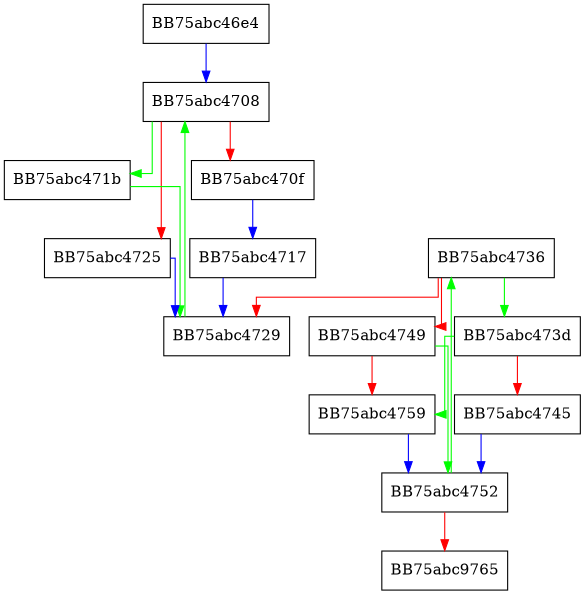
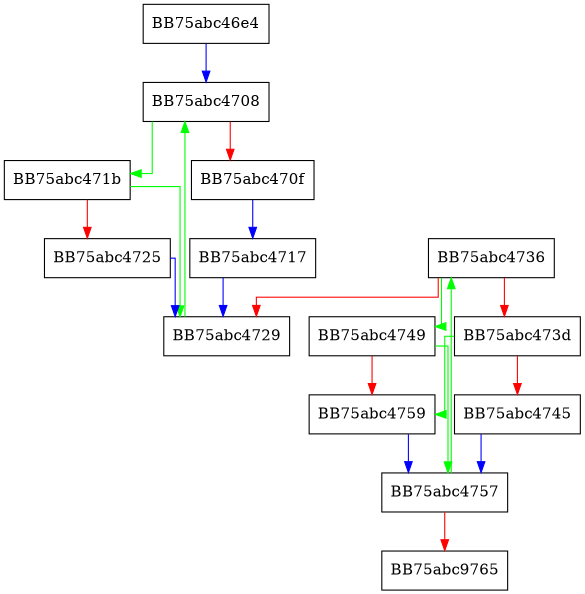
(161, 175) -> (87, 214)
(504, 292) -> (504, 292)
(441, 304) -> (441, 304)
(445, 492) -> (445, 492)
